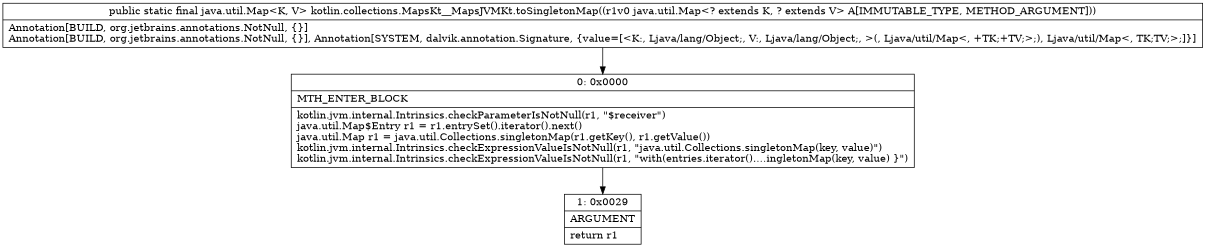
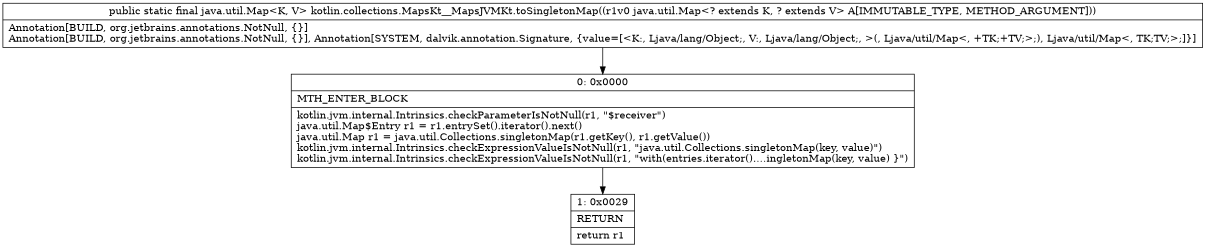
(603, 219) -> (600, 219)
